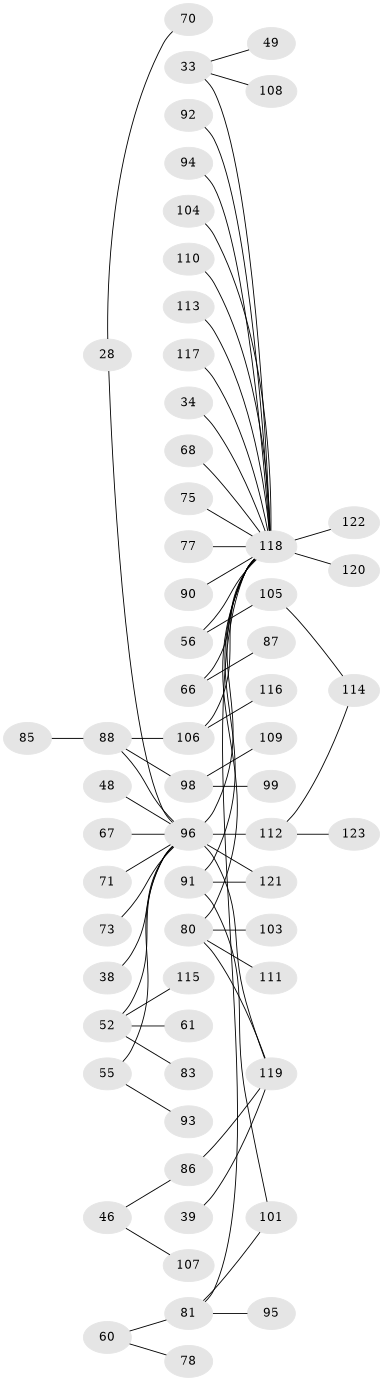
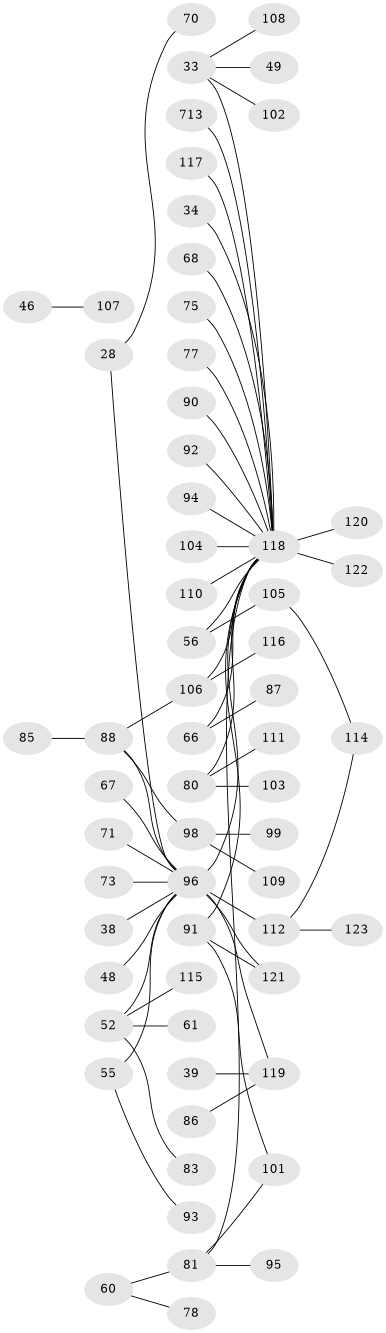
none -> (274, 115)
(189, 307) -> (192, 115)
(227, 974) -> none
(148, 1194) -> none
